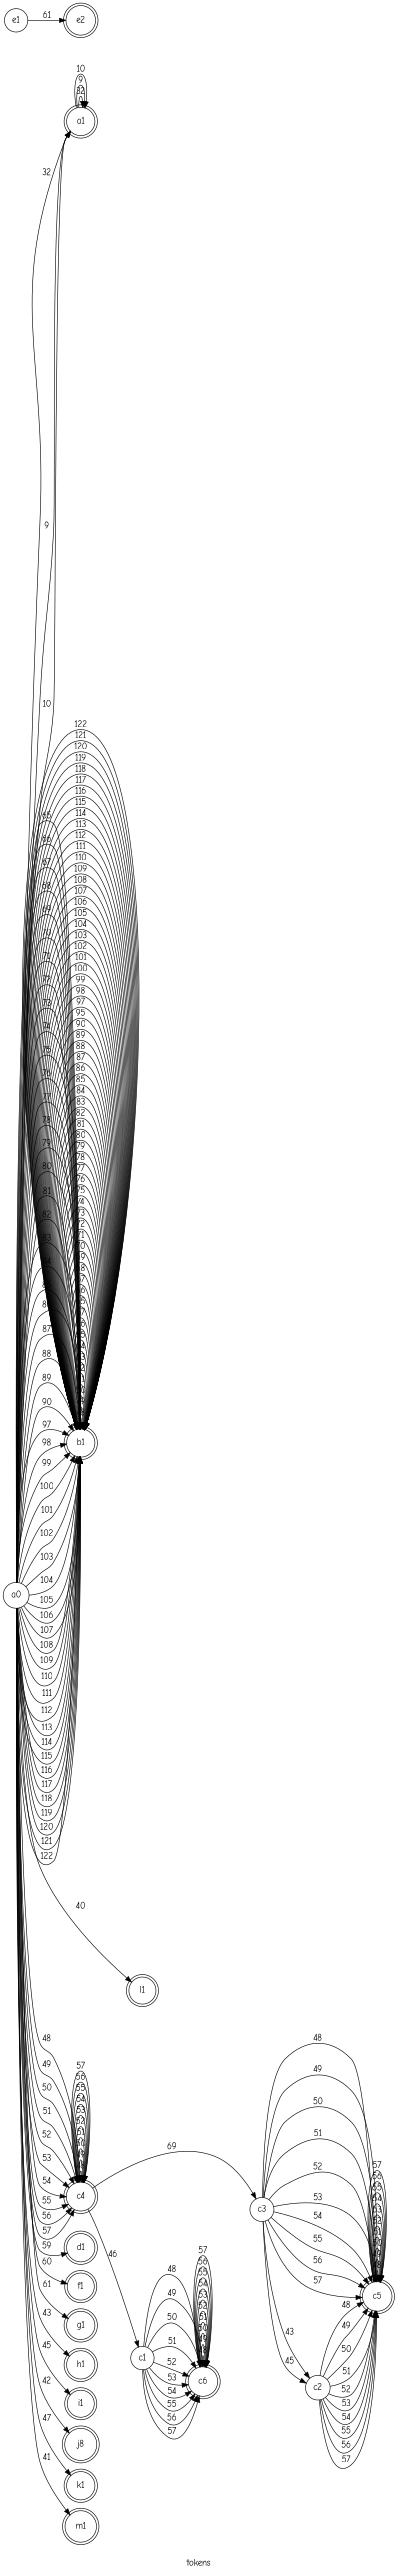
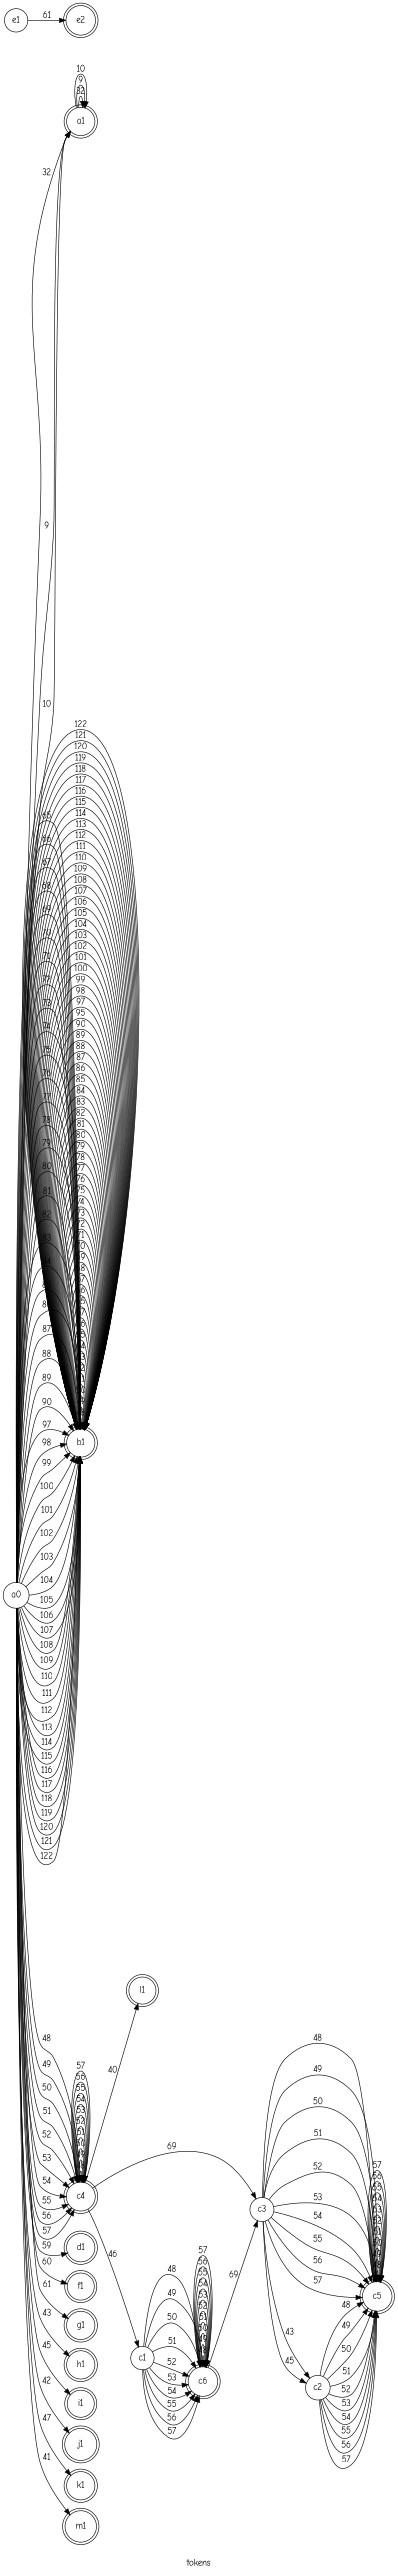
(40, 1868) -> (111, 2096)
none -> (232, 2297)
(81, 2444) -> (81, 2444)
